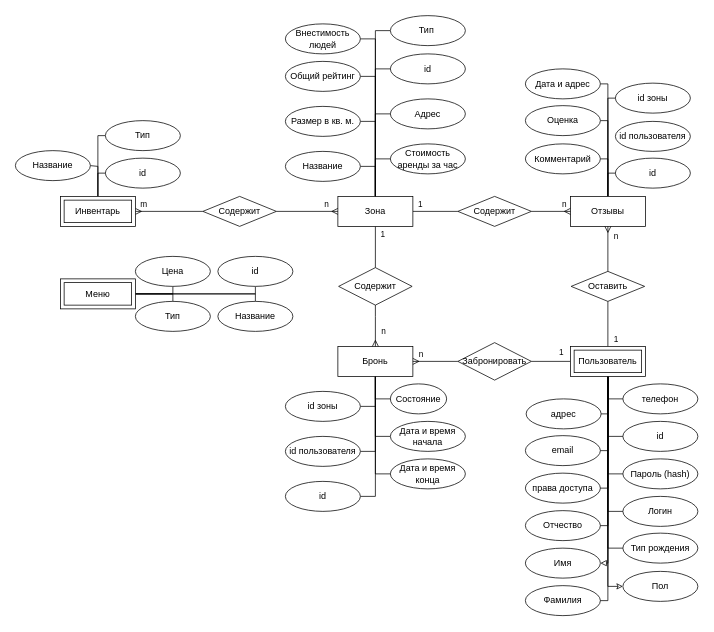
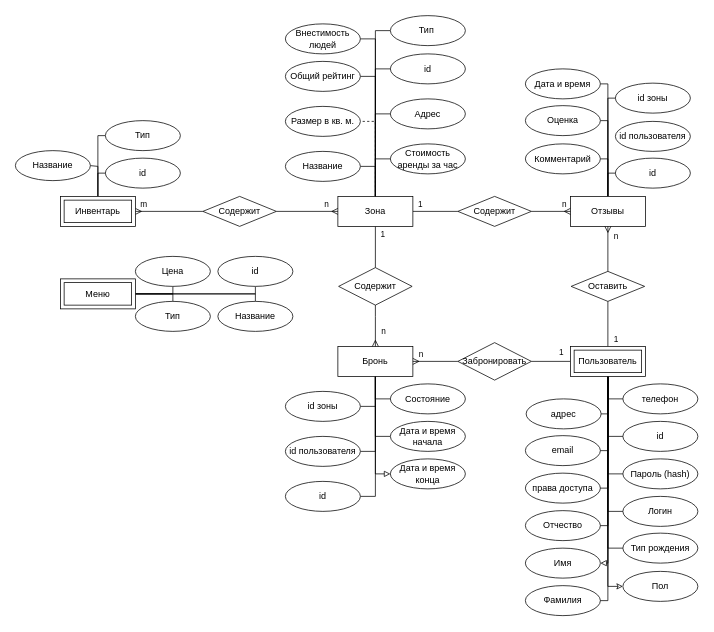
(563, 84) -> (563, 84)
(367, 121) -> (367, 121)
(419, 399) -> (428, 399)
(386, 474) -> (383, 474)
